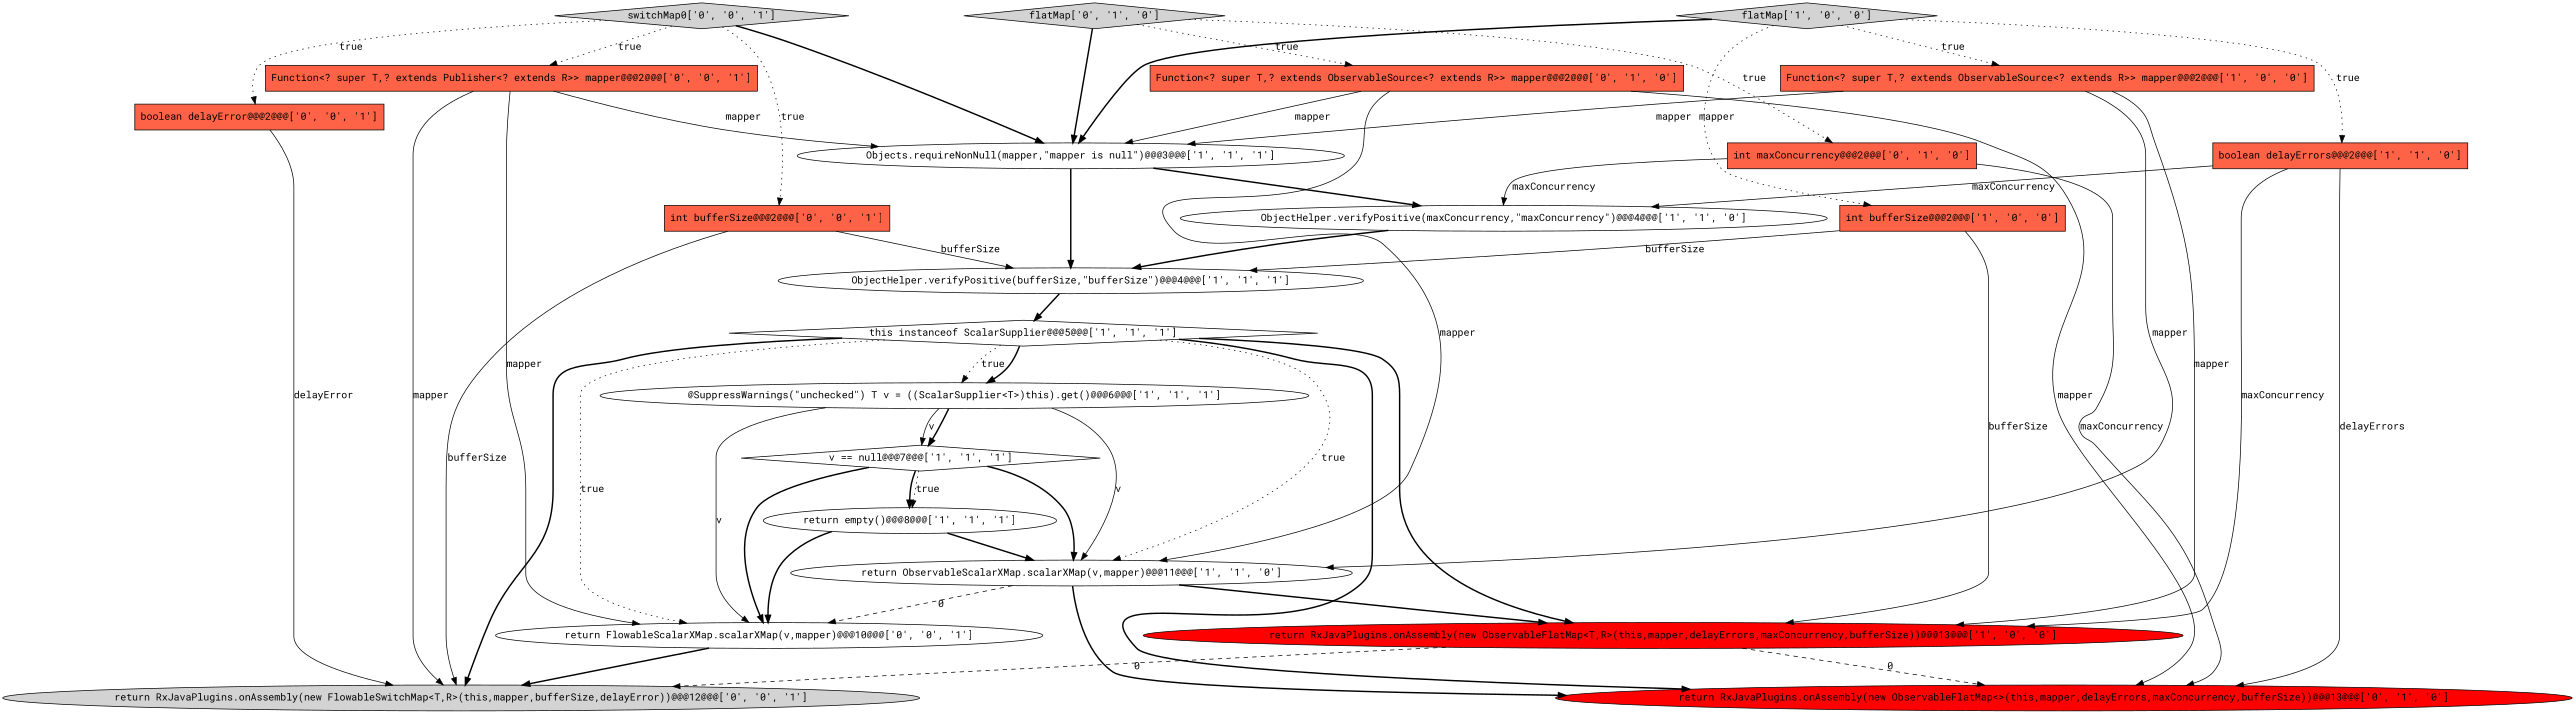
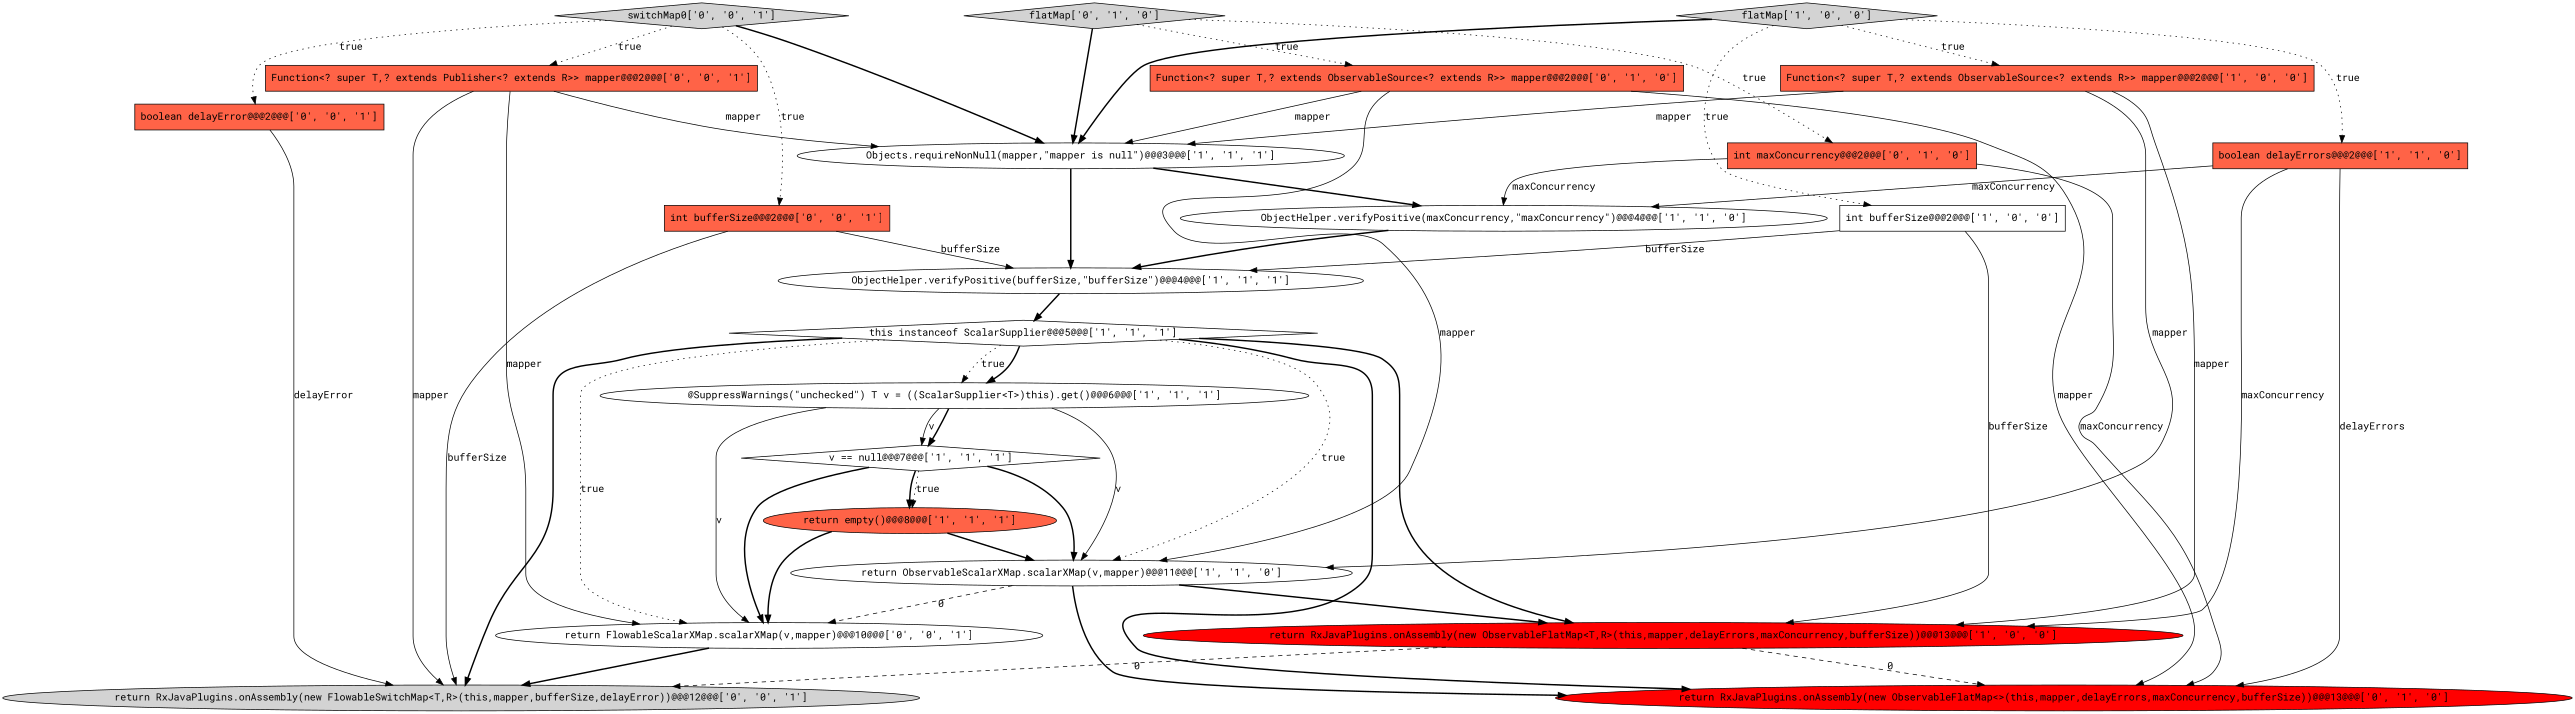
(1717, 117) -> (1717, 117)
(1953, 218) -> (1953, 218)
(910, 521) -> (910, 521)
